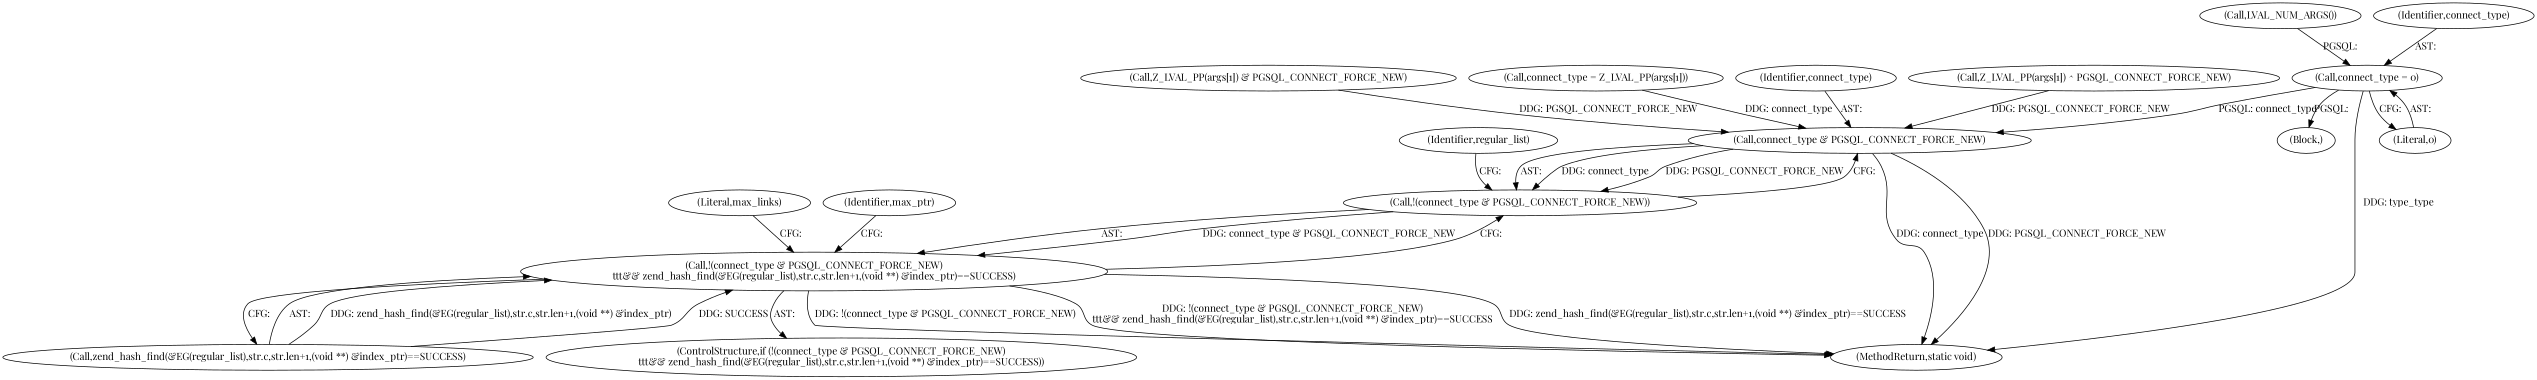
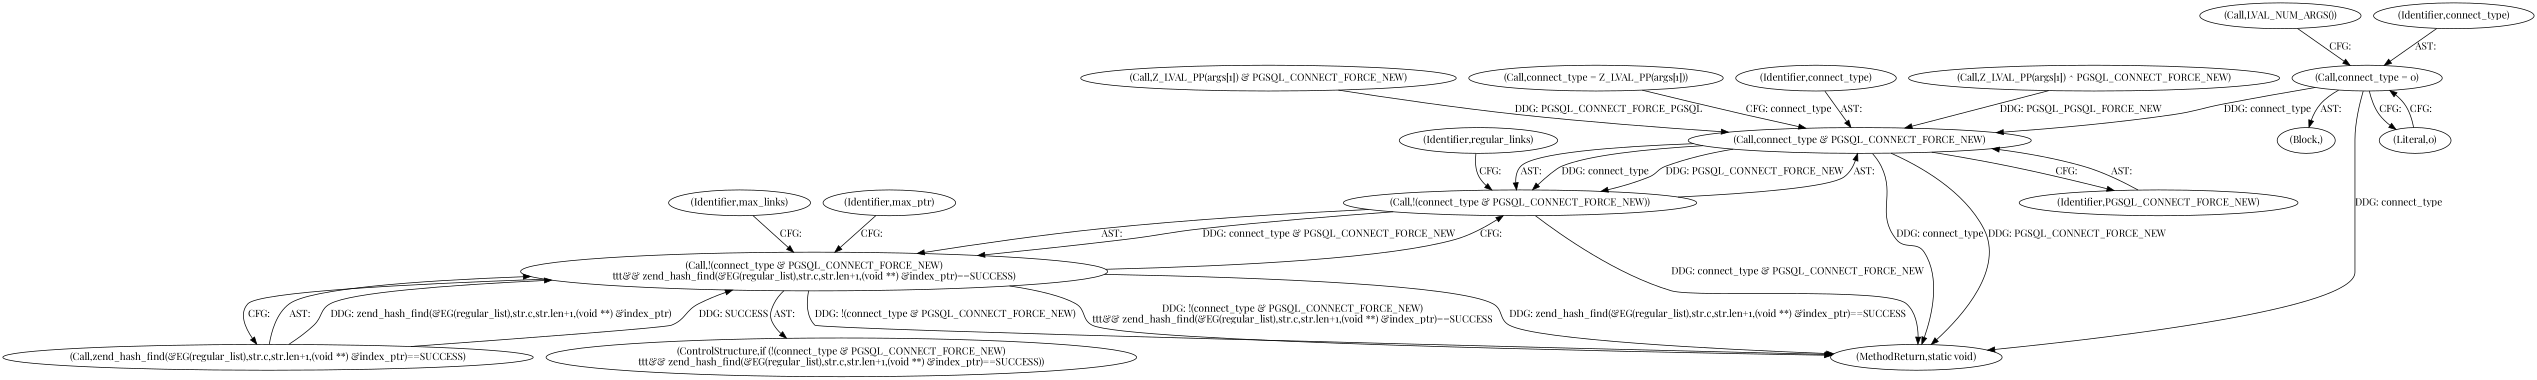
(2342, 47) -> (2342, 47)
(1609, 109) -> (1609, 109)
(1789, 109) -> (1789, 109)
(2081, 109) -> (2081, 109)
(2268, 109) -> (2268, 109)
(2333, 109) -> (2333, 109)
(2422, 109) -> (2422, 109)
(1478, 140) -> (1478, 140)
(1866, 172) -> (1866, 172)
(740, 203) -> (740, 203)
none -> (2159, 203)
(2399, 203) -> (2399, 203)
none -> (1729, 294)
